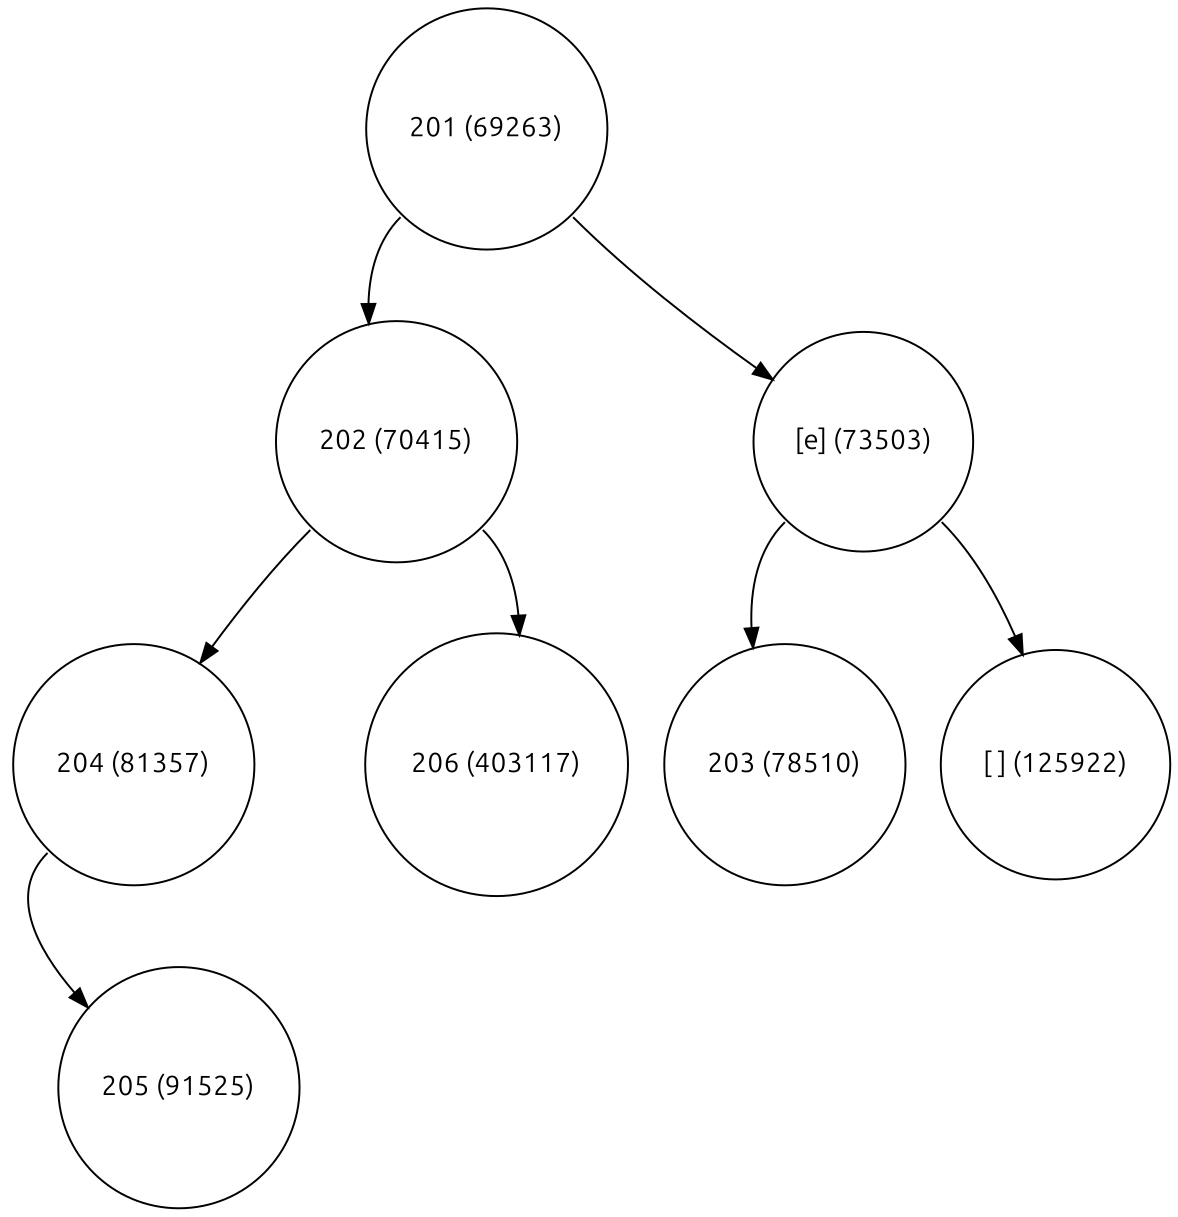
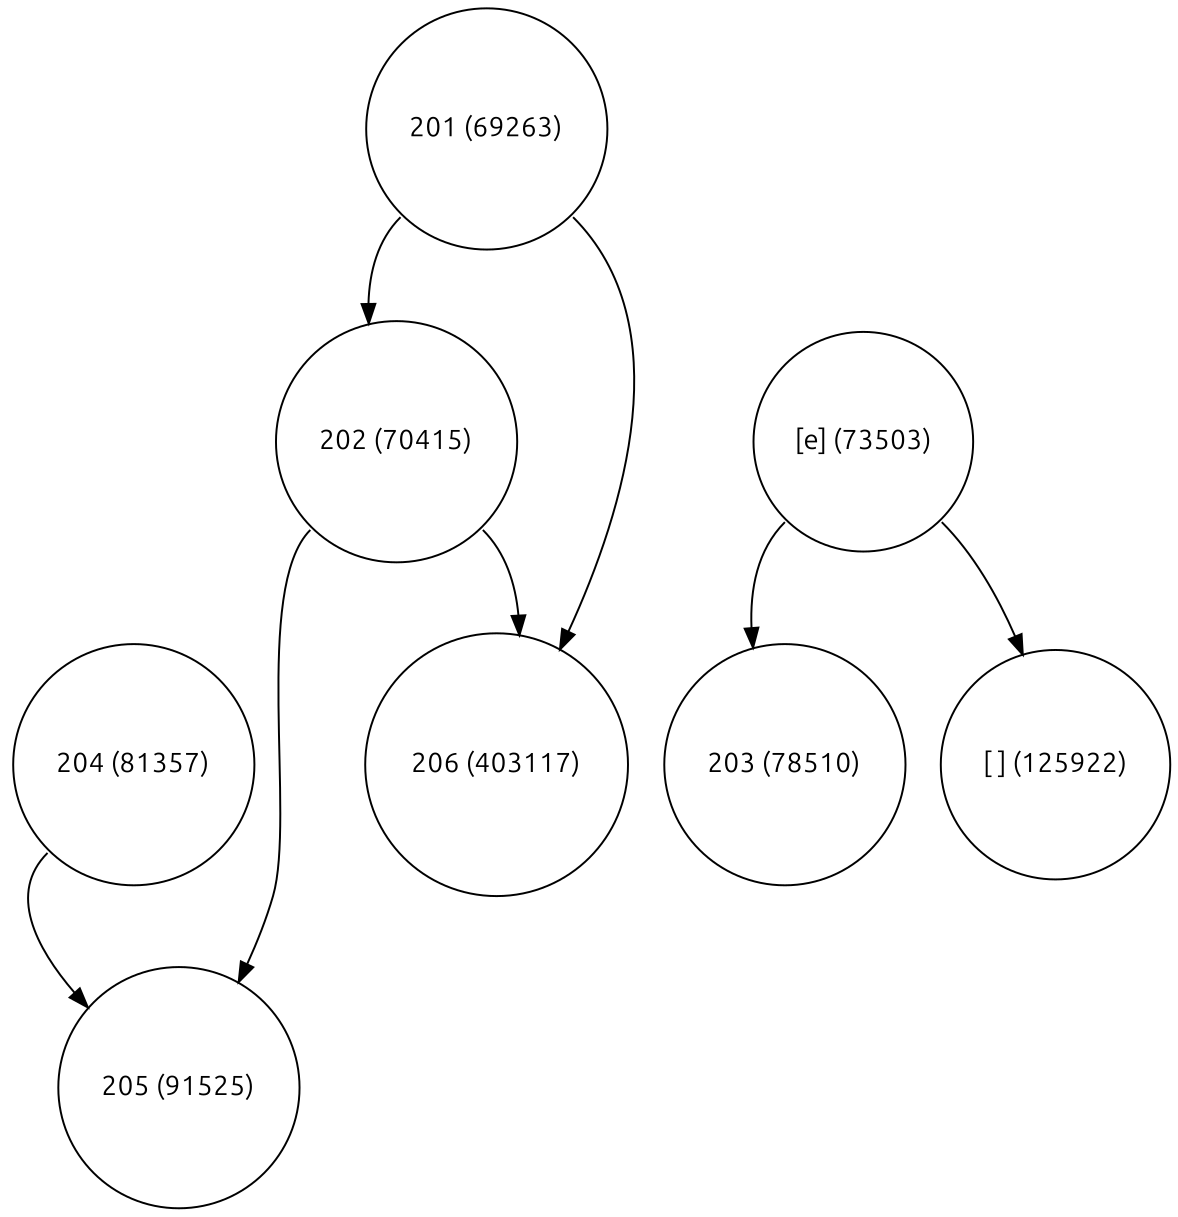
(662, 296) -> (632, 422)
(259, 587) -> (279, 747)
